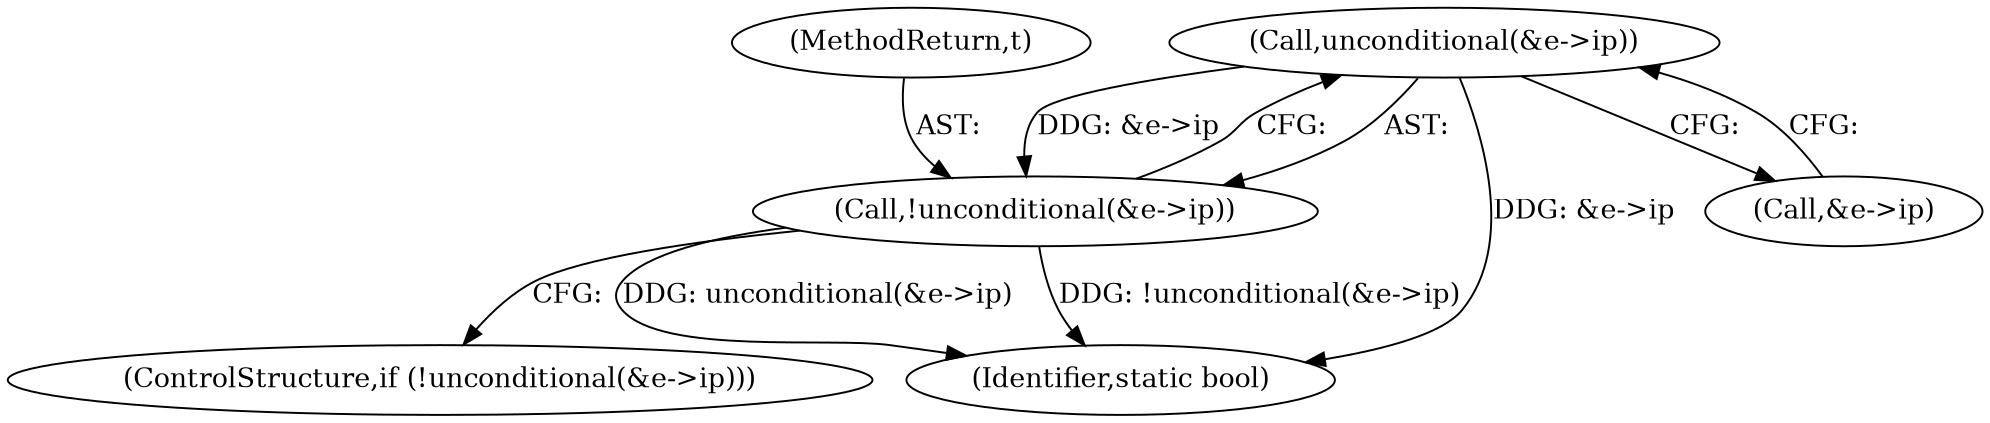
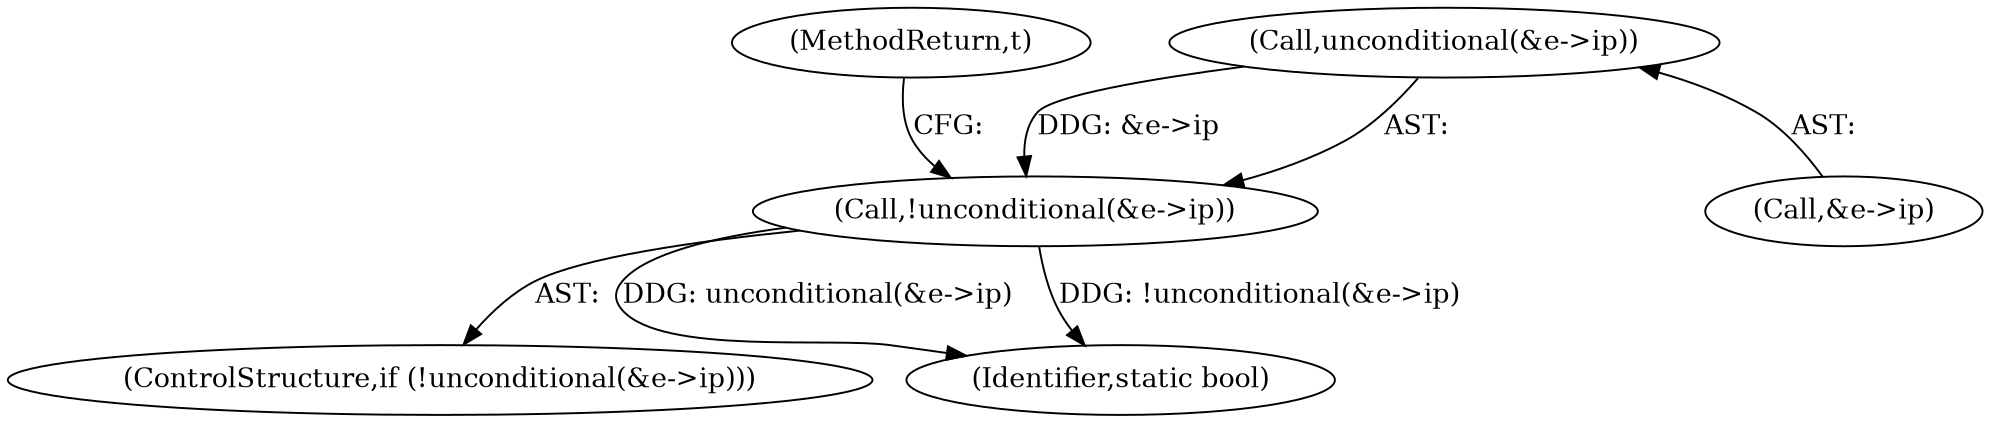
(1639, 125) -> none
(953, 127) -> (953, 127)
(1828, 127) -> (1828, 127)
(1231, 133) -> none
(1483, 268) -> none
(572, 296) -> (572, 296)
